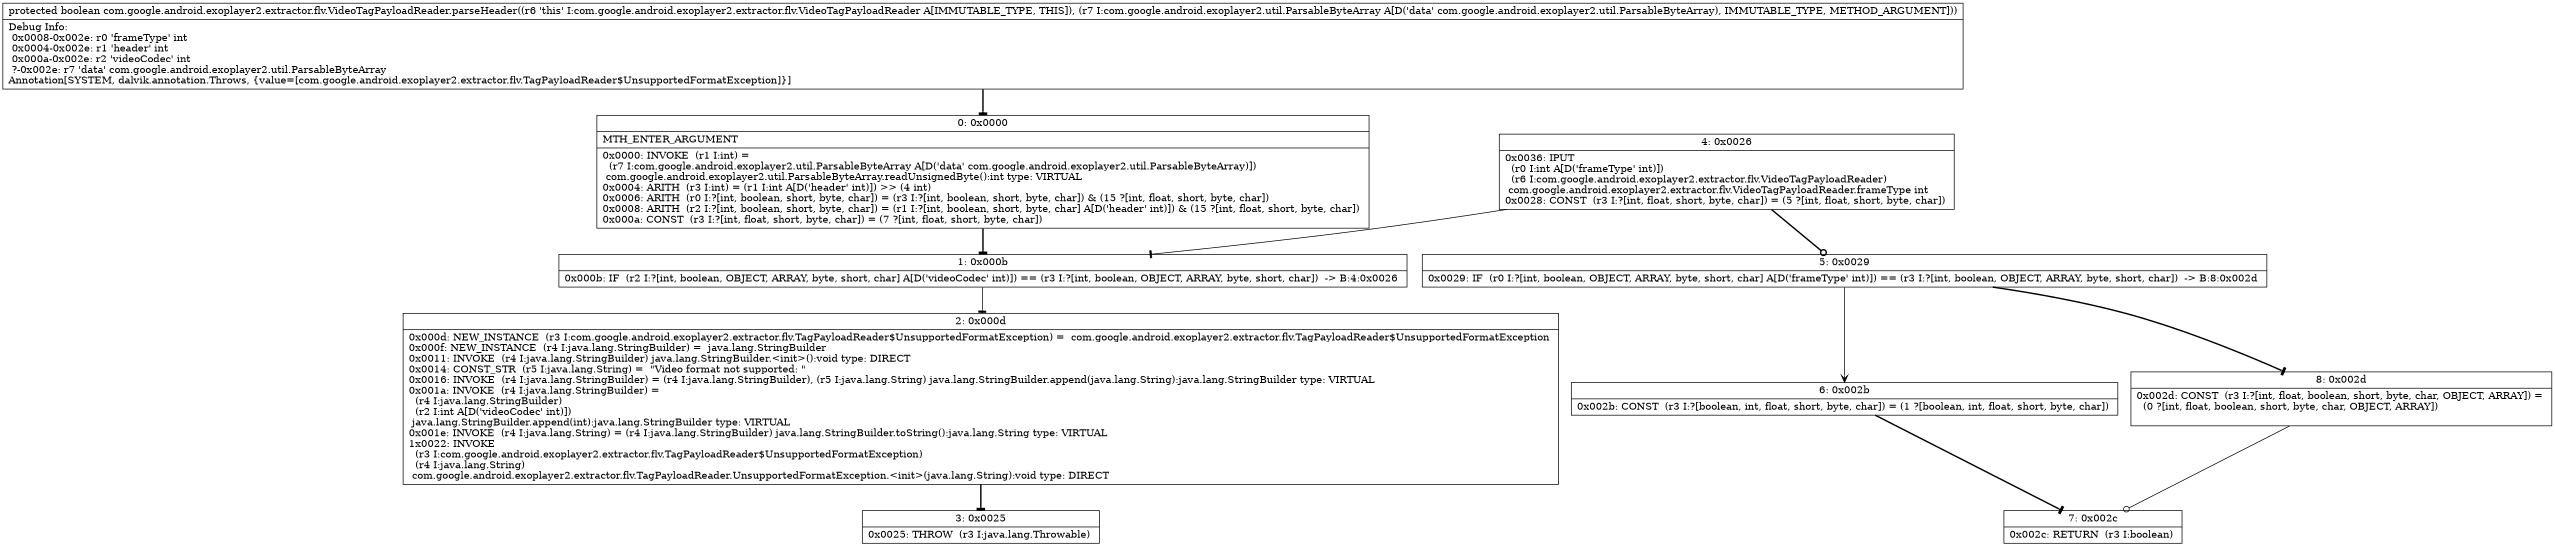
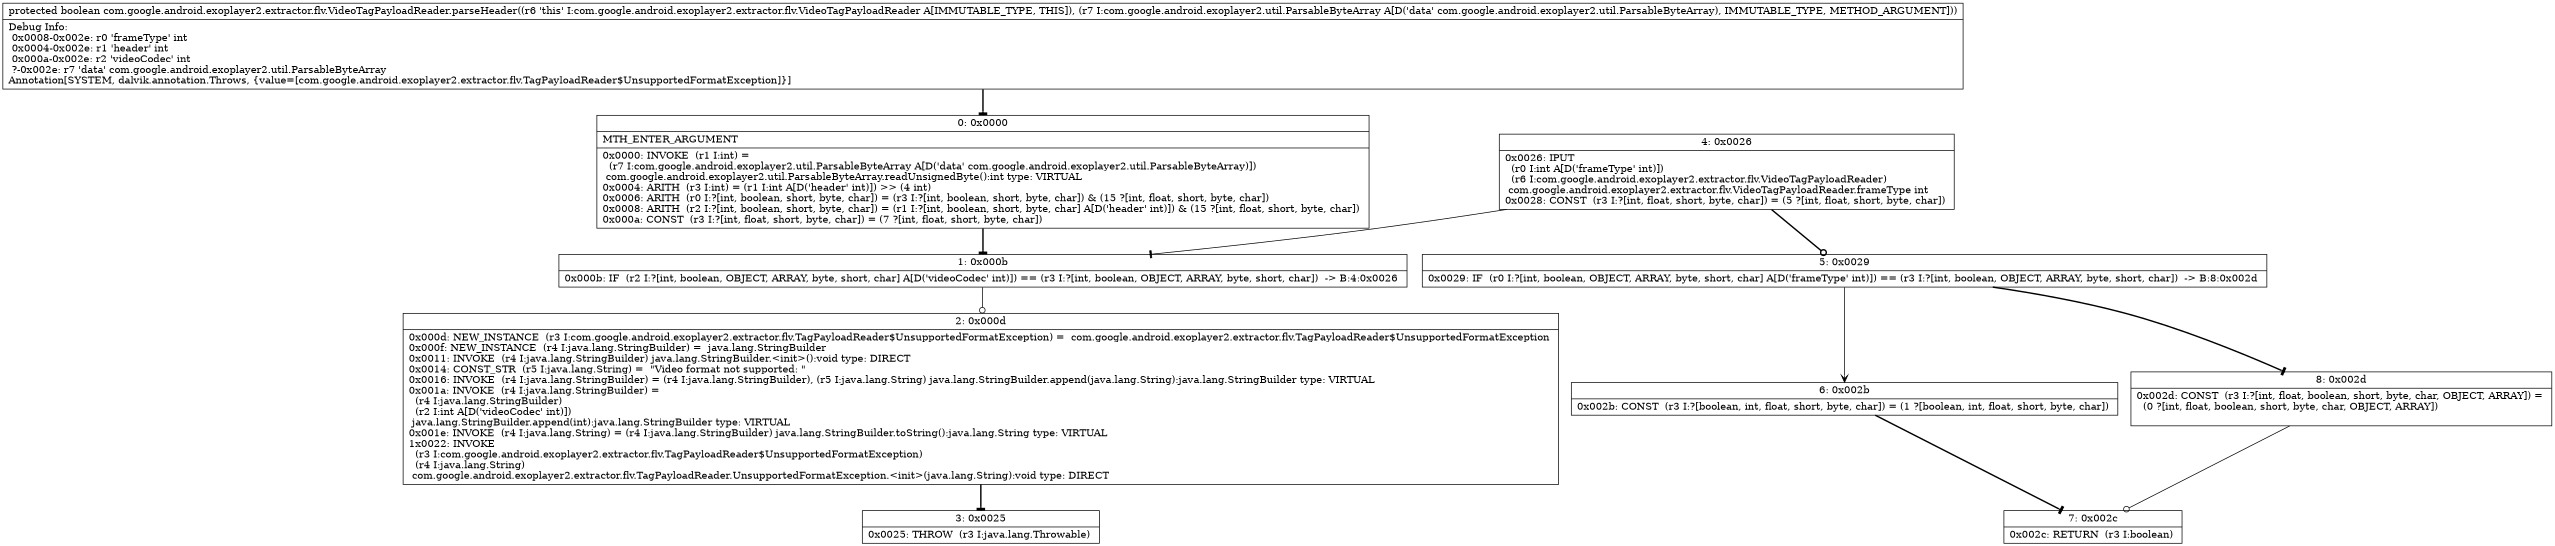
(1543, 158) -> (1543, 158)
(983, 298) -> (983, 297)
